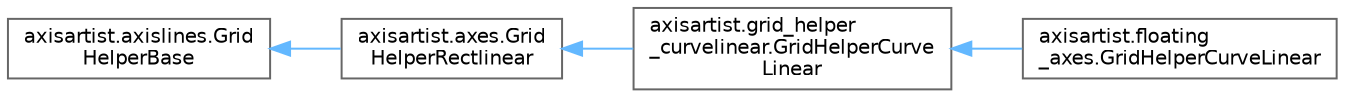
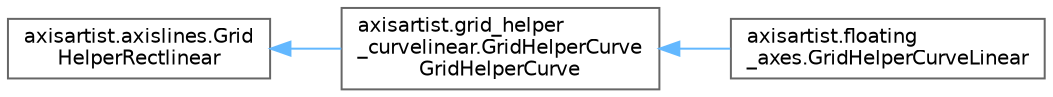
(139, 49) -> none
(452, 49) -> (139, 49)
(792, 49) -> (500, 49)
